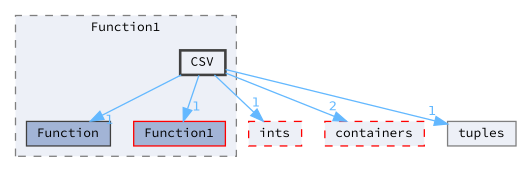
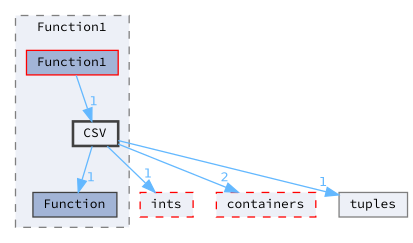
(193, 92) -> (82, 92)
